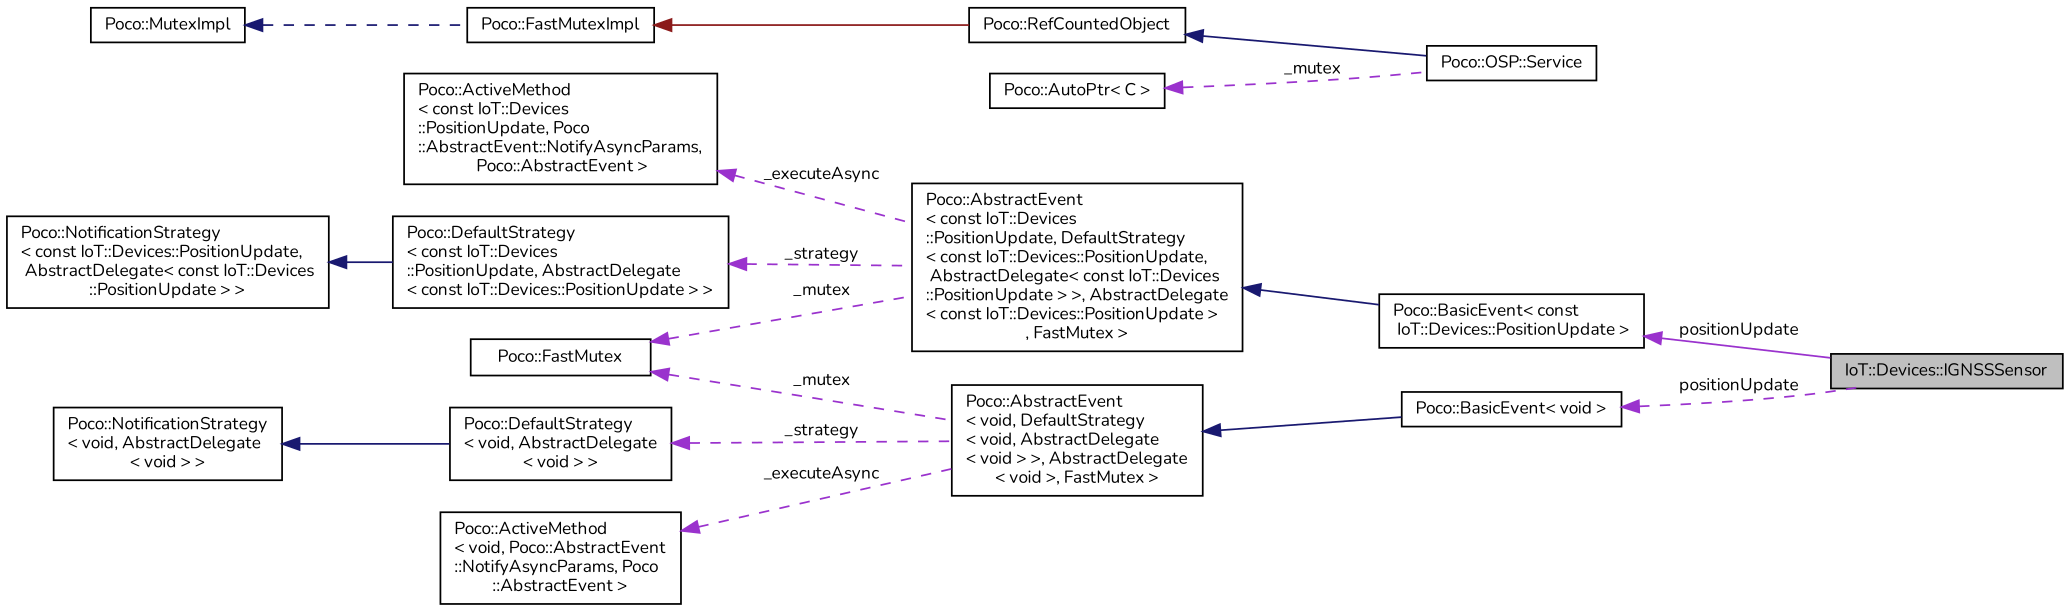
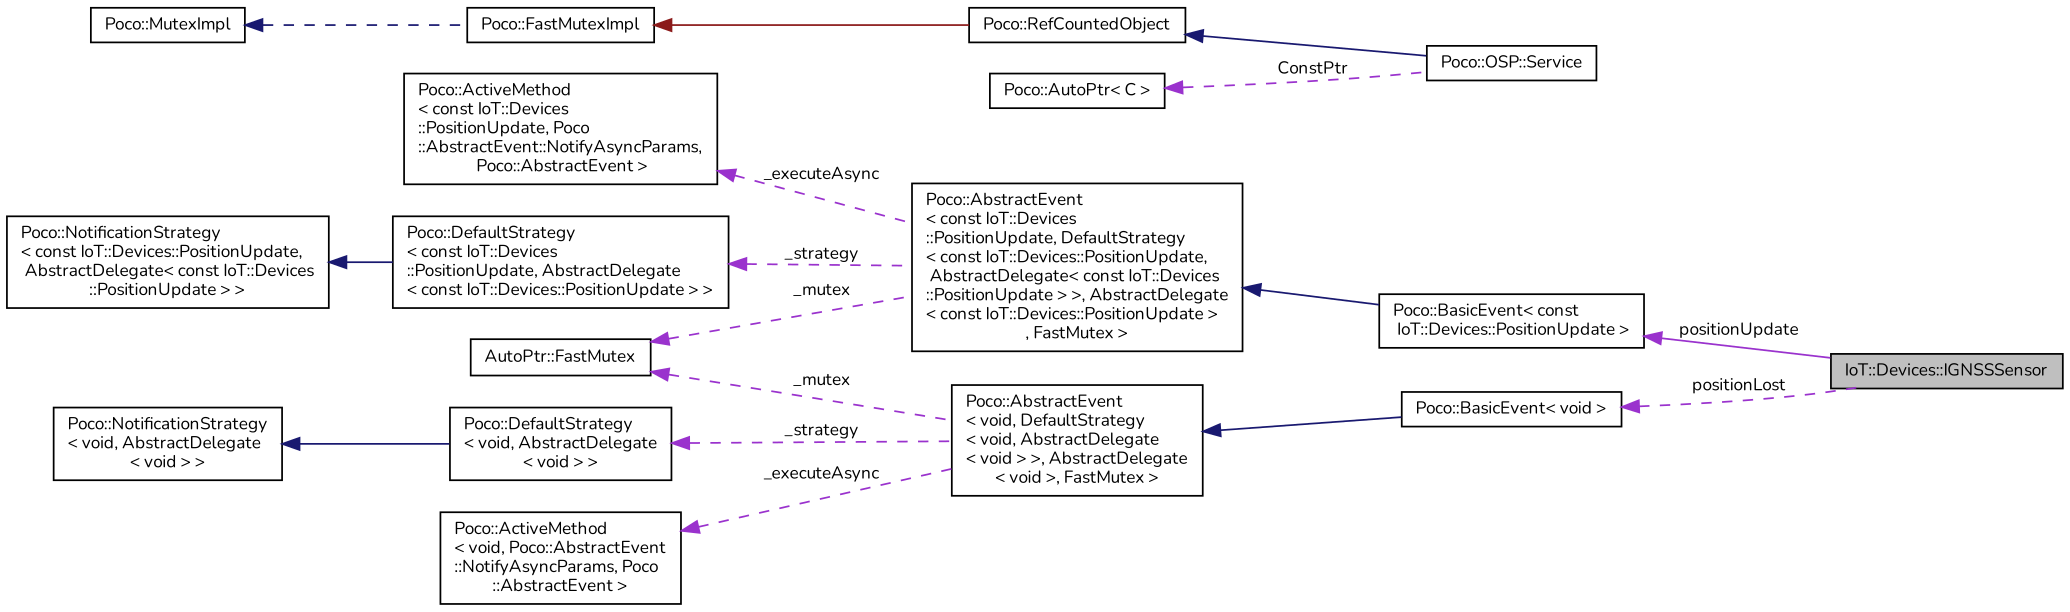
(1311, 69) -> (1311, 69)
(561, 357) -> (561, 357)
(1737, 386) -> (1737, 386)
